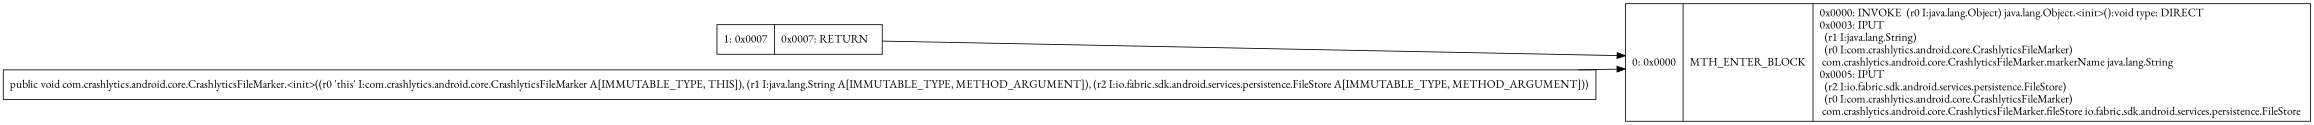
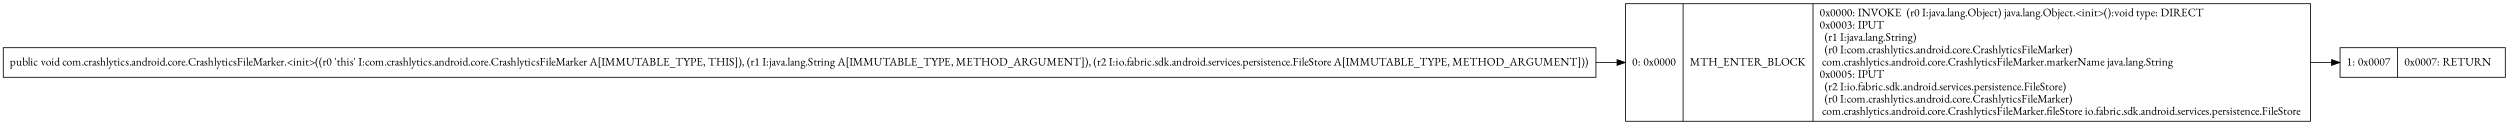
(1250, 48) -> (2321, 62)
